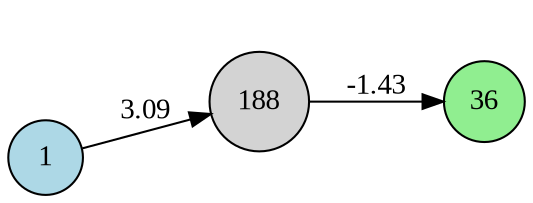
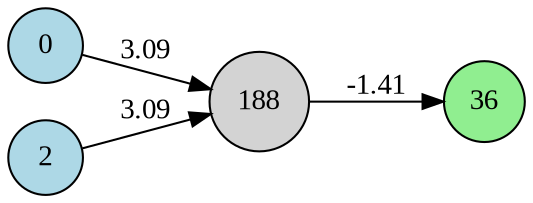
none -> (46, 46)
(377, 86) -> (377, 86)
(46, 158) -> (46, 158)
